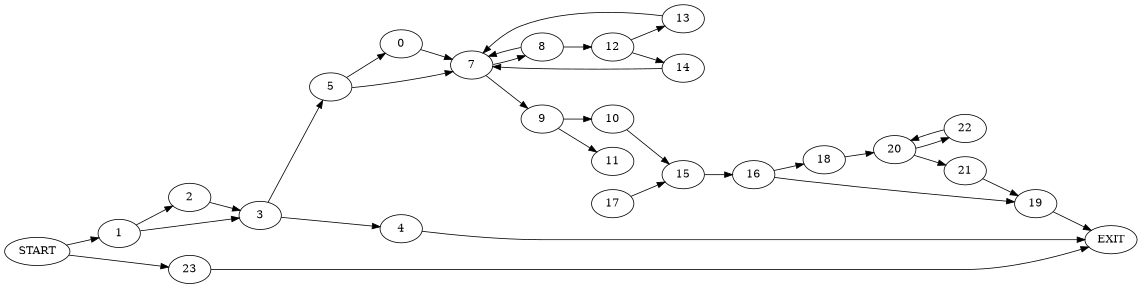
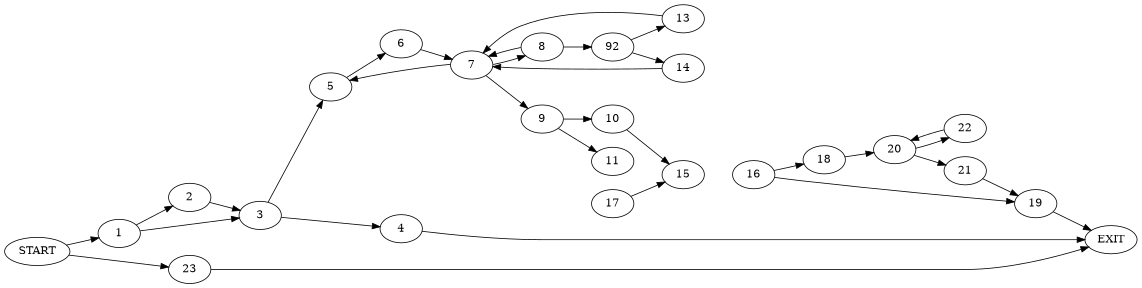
(401, 44) -> (401, 44)
(613, 47) -> (613, 47)
(399, 82) -> (404, 70)
(715, 175) -> none
